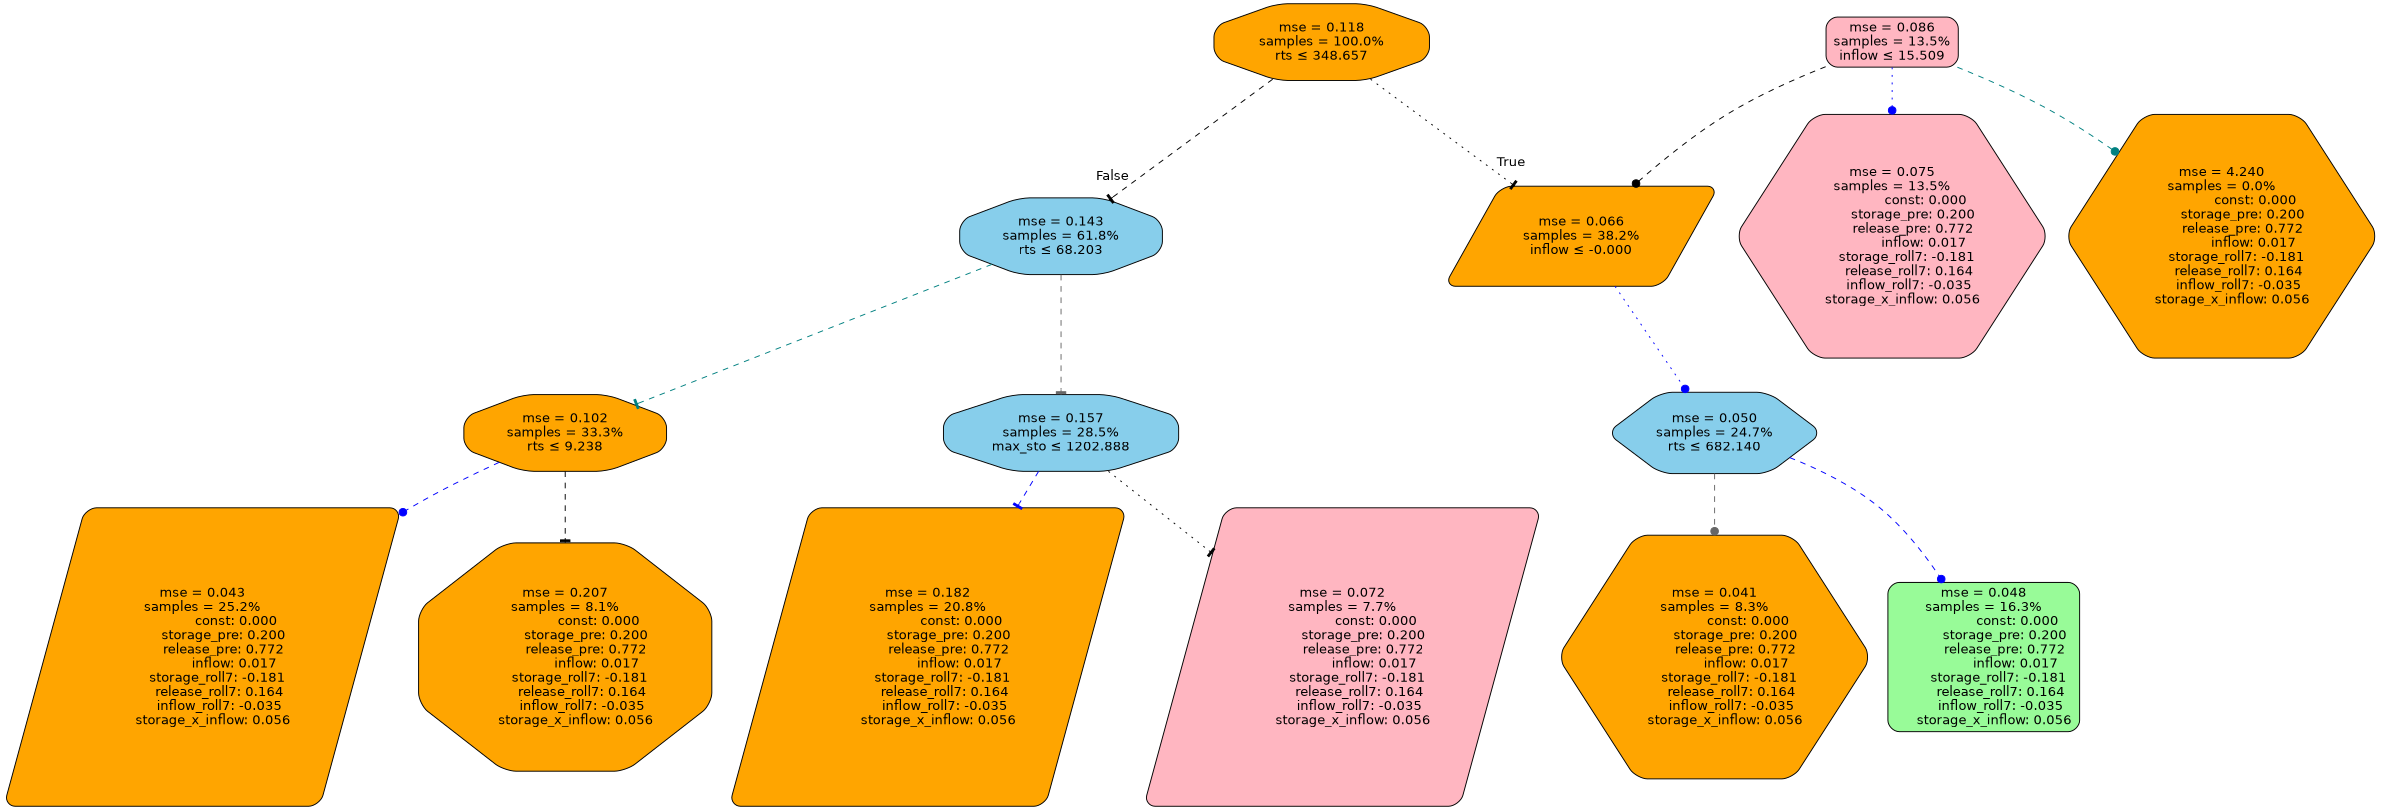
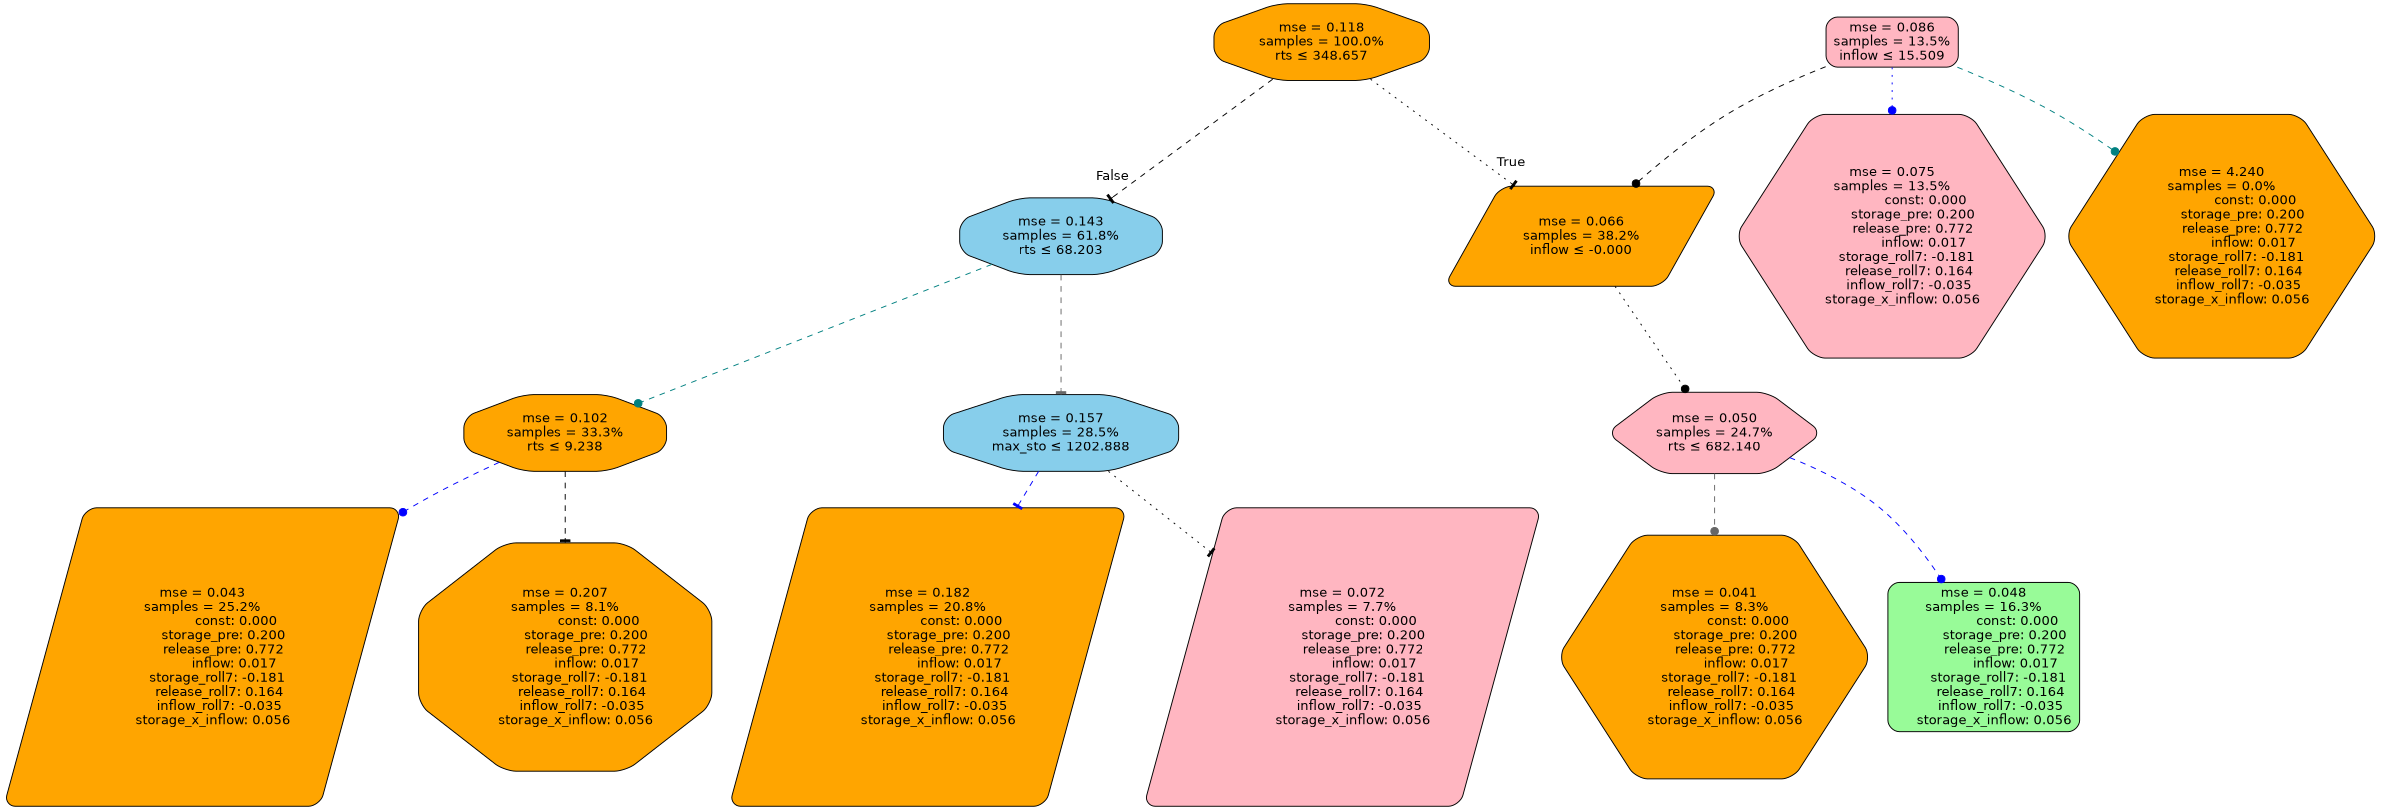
(816, 334) -> (817, 333)
(1649, 336) -> (1649, 336)
(1715, 433) -> (1715, 433)
